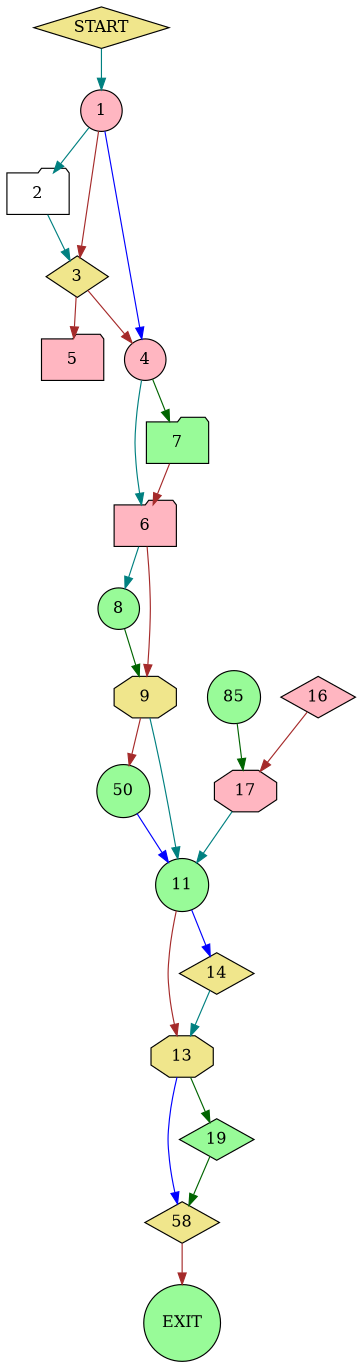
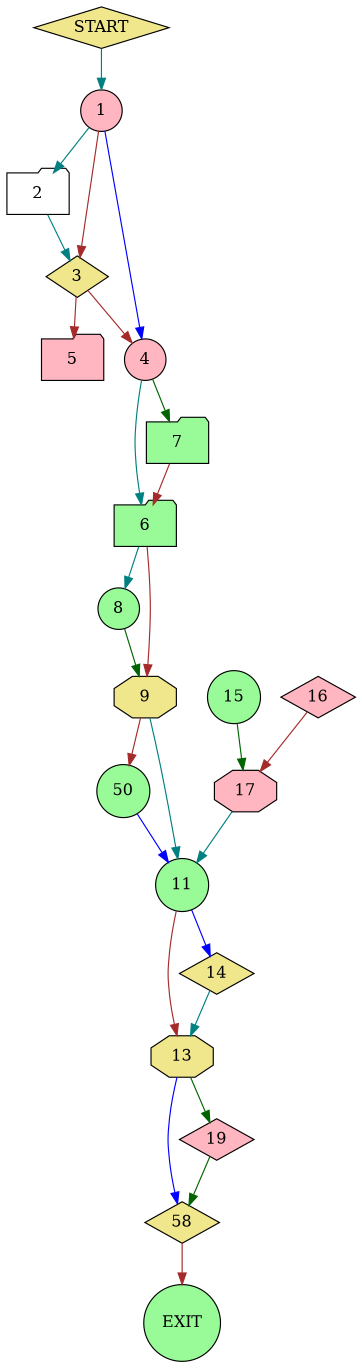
(145, 526) -> (145, 526)
(234, 697) -> (234, 697)
(217, 1140) -> (217, 1140)
